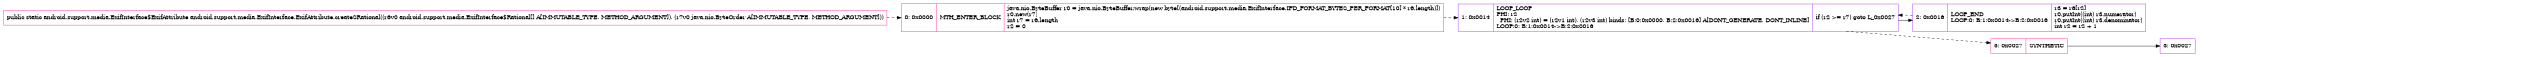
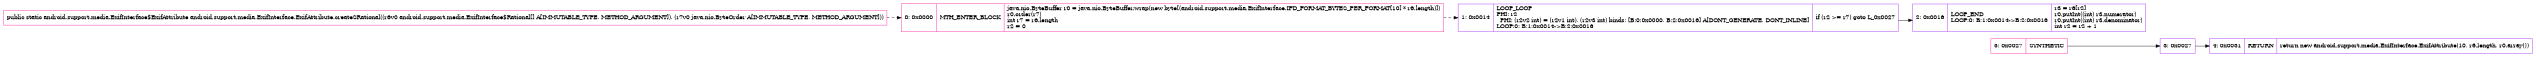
(1022, 15) -> (1024, 15)
(1907, 15) -> none
(1917, 37) -> none
none -> (2371, 46)
